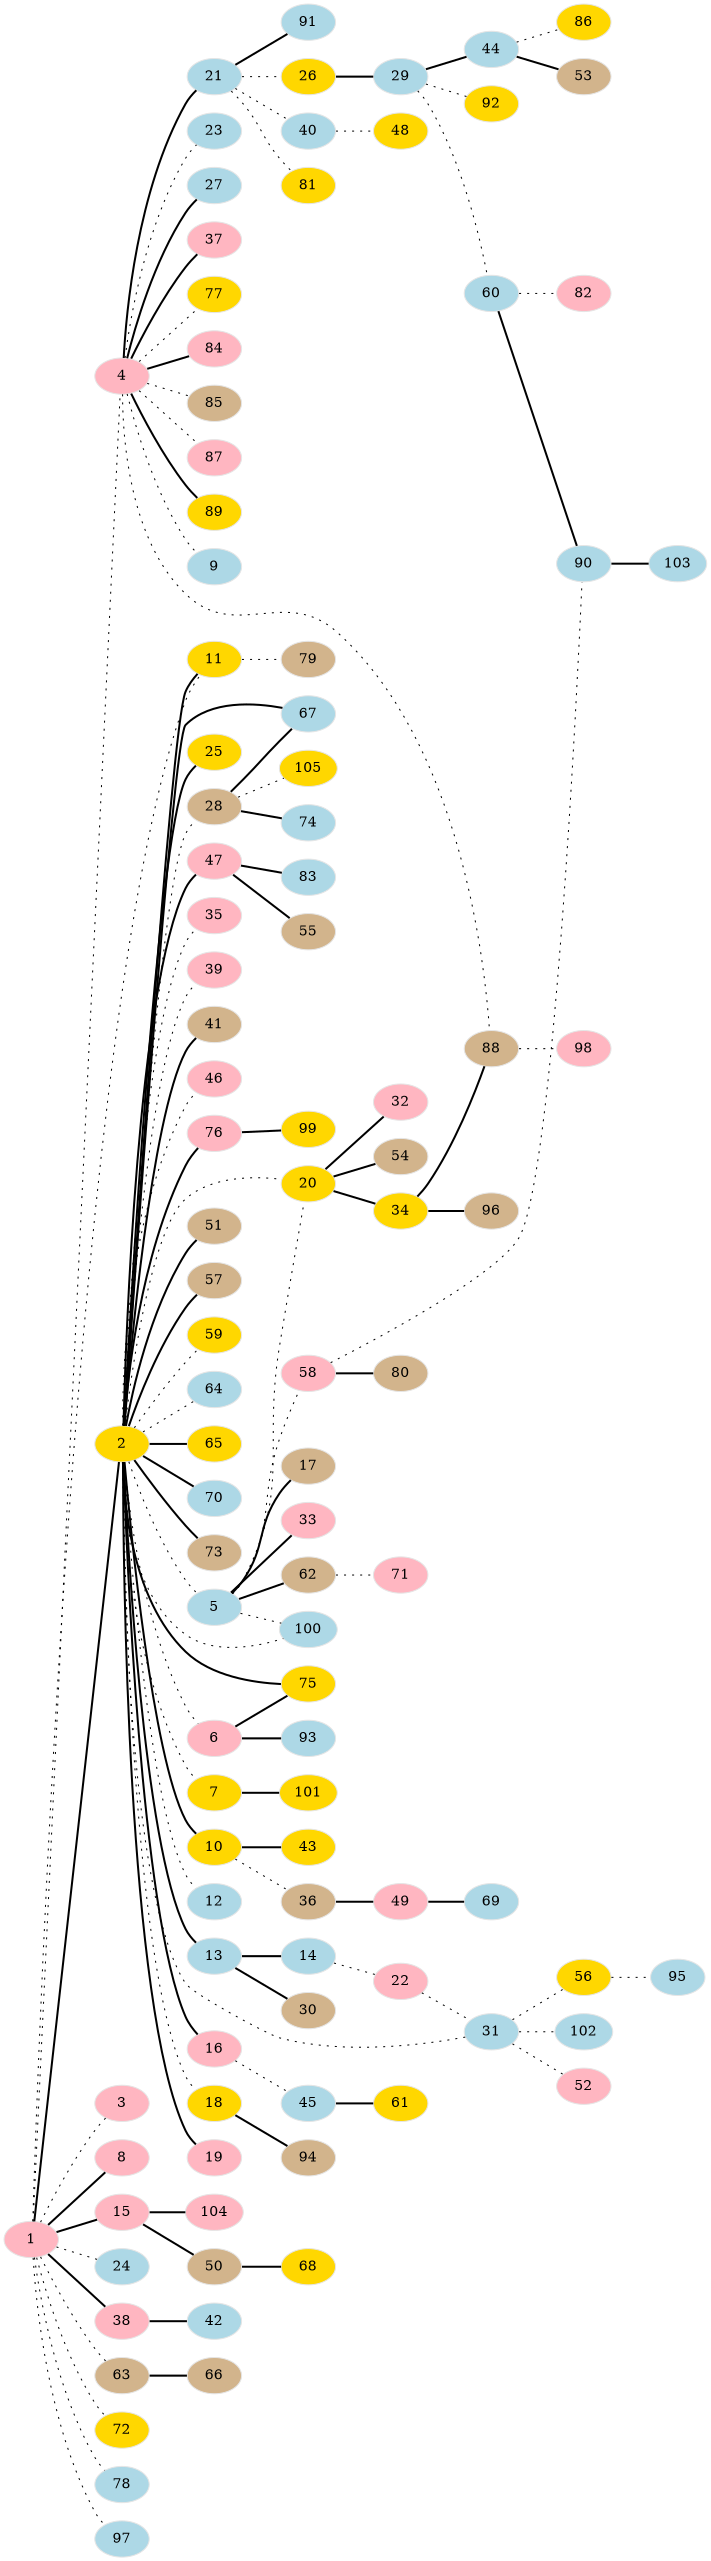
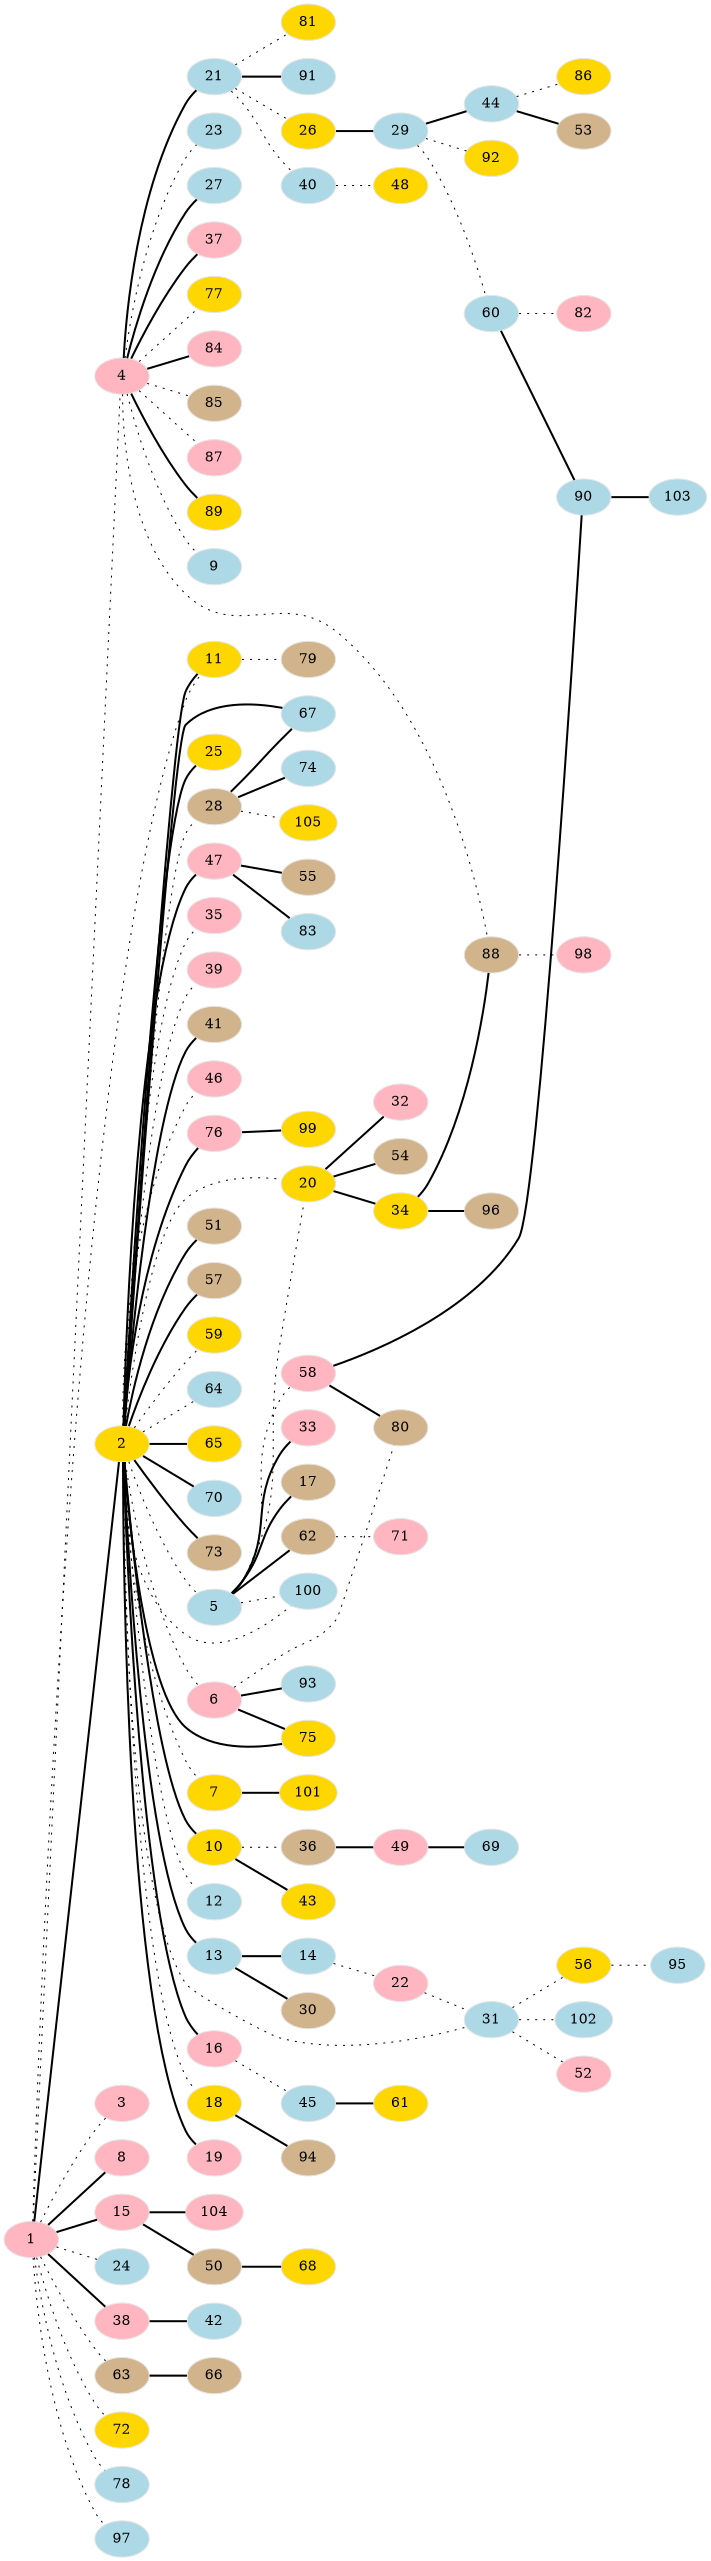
(554, 1025) -> (548, 992)
none -> (346, 1591)
